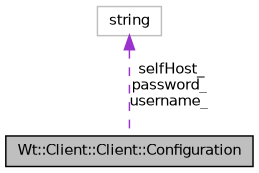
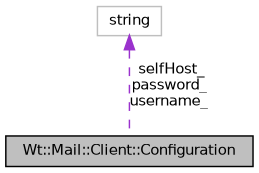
(129, 151) -> (129, 151)
